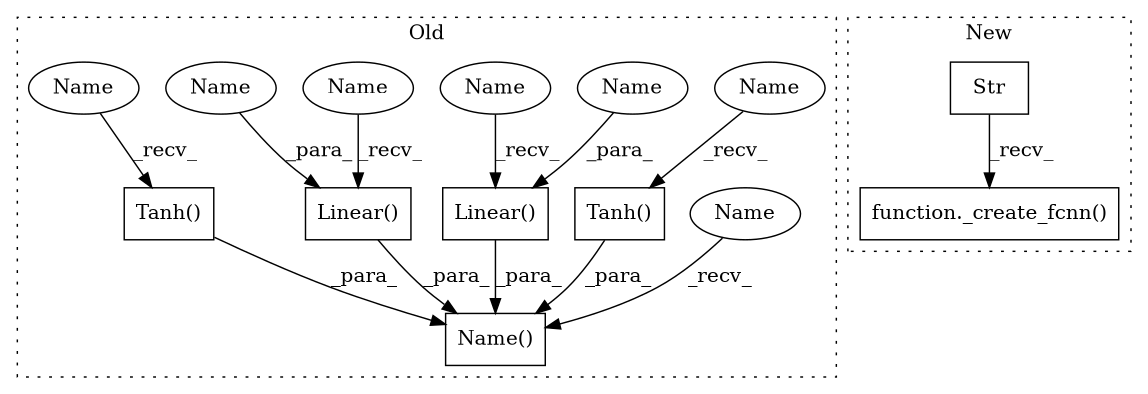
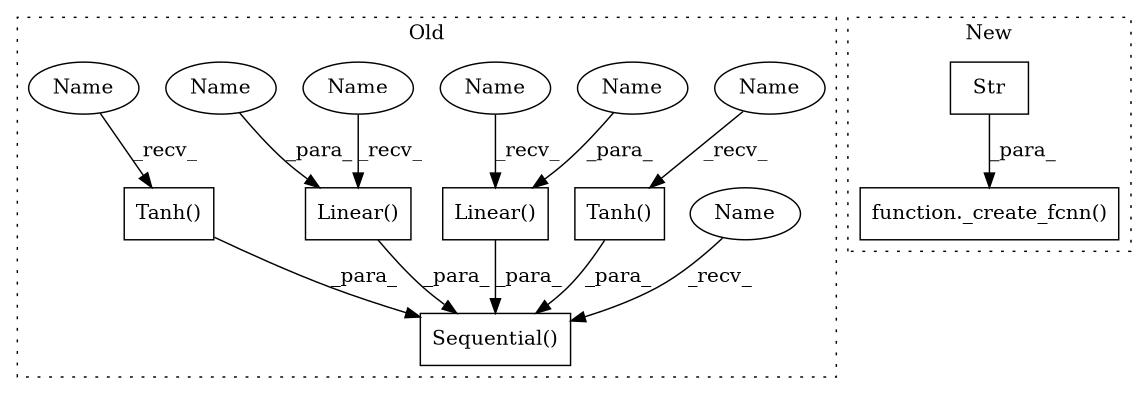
(1022, 151) -> (1023, 151)
(495, 339) -> (495, 339)
